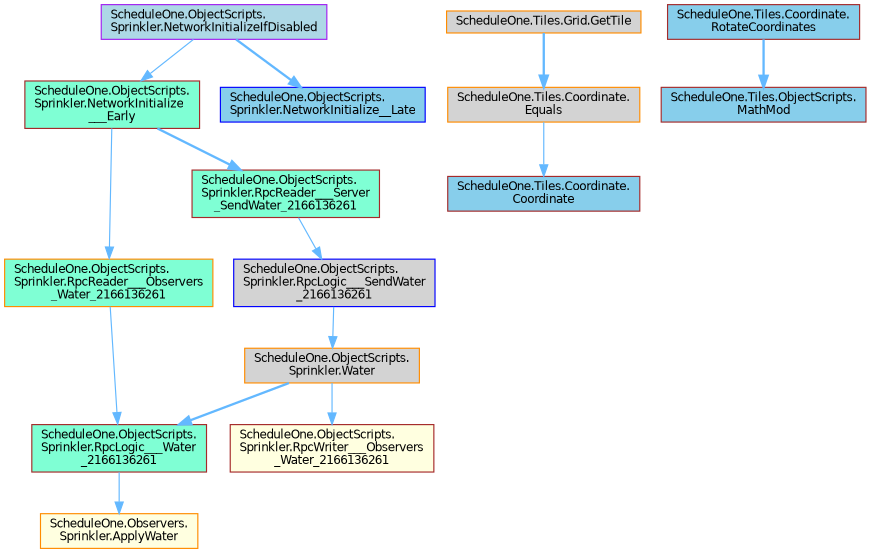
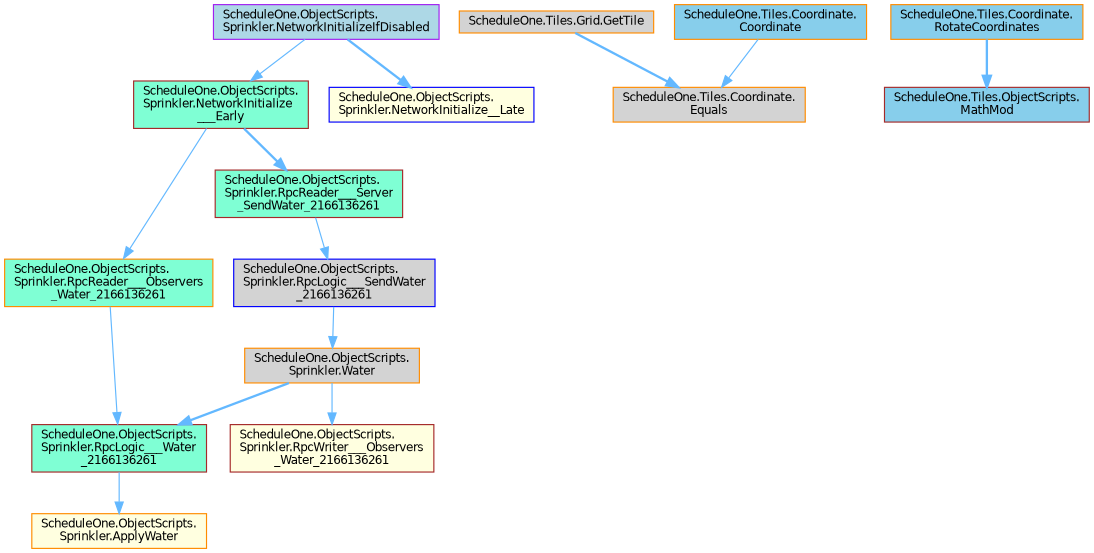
(764, 22) -> (987, 22)
(323, 105) -> (432, 105)
(544, 143) -> (743, 59)
(544, 194) -> (771, 22)
(119, 531) -> (119, 531)
